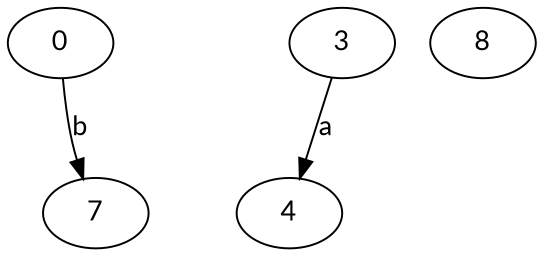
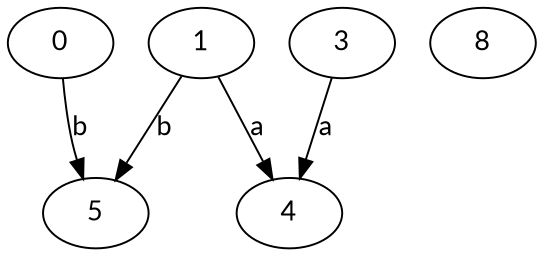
none -> (201, 43)
(96, 213) -> (96, 213)
